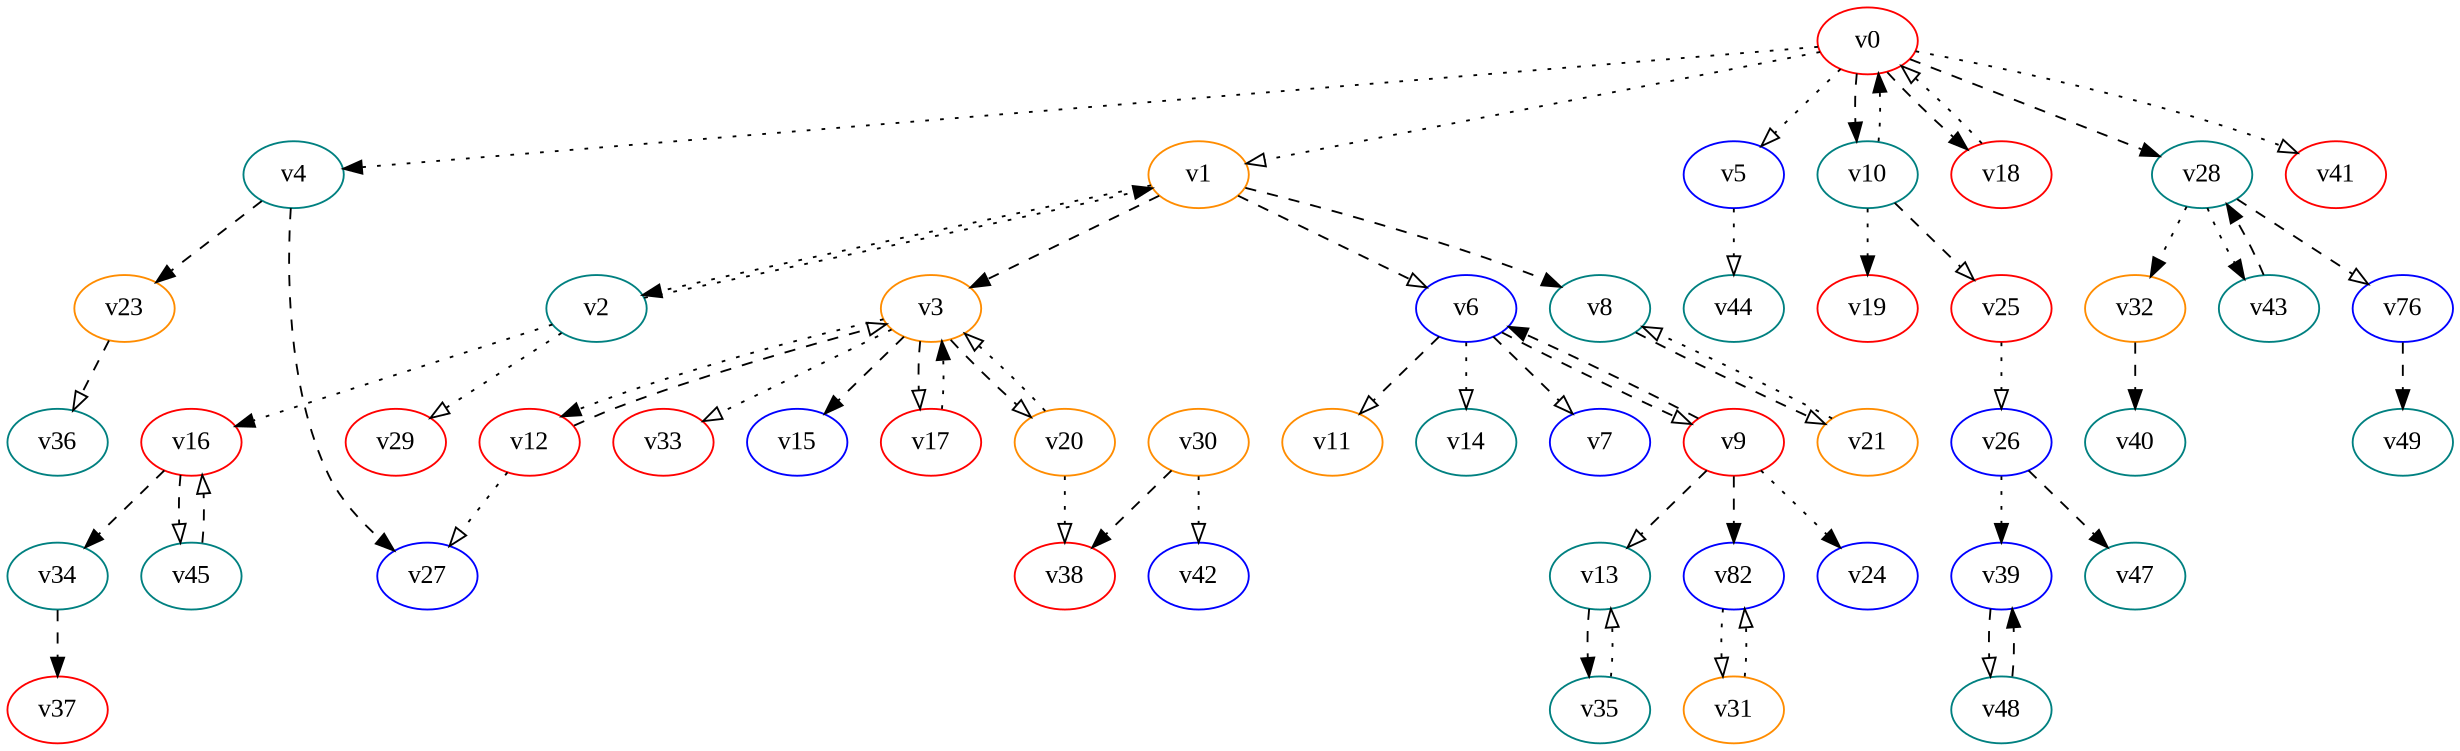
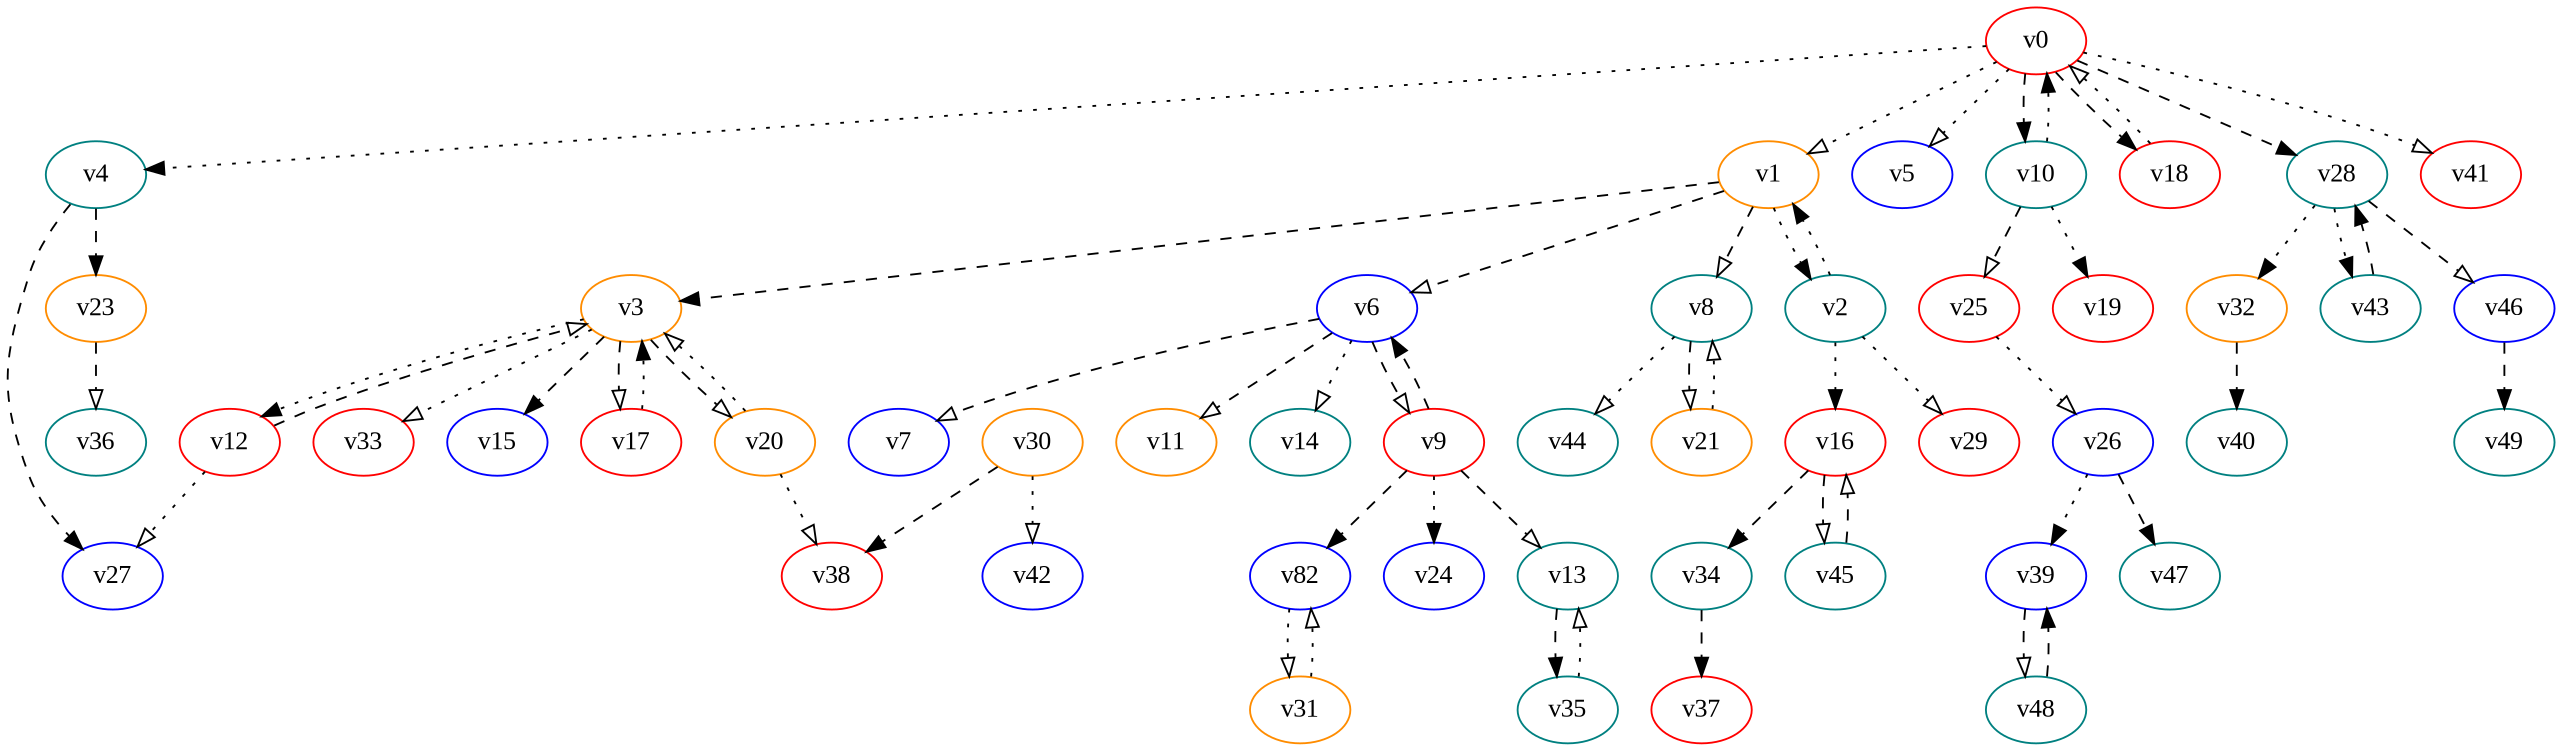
(1396, 229) -> (1739, 233)
(1734, 232) -> (1642, 369)
(2403, 308) -> (2504, 308)
